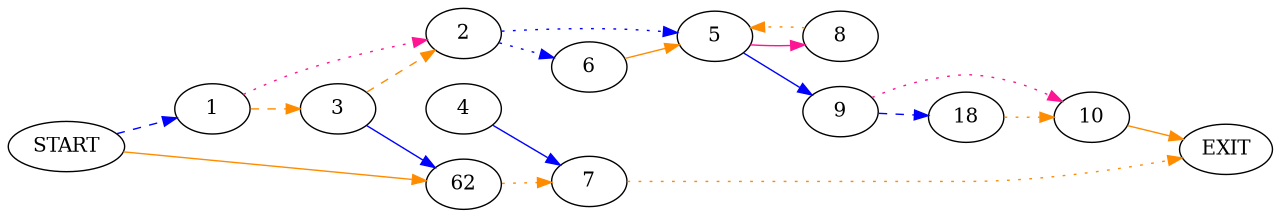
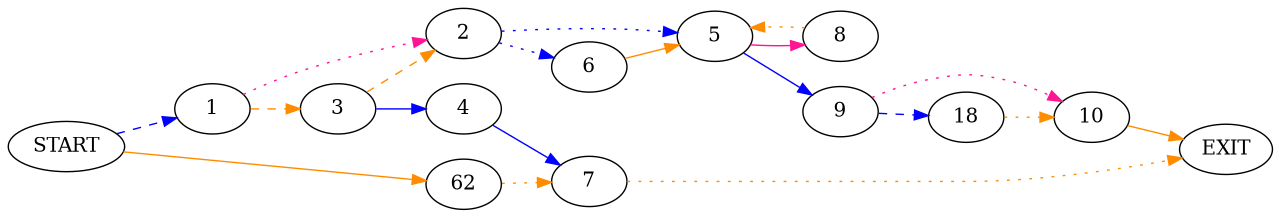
(395, 143) -> (394, 109)
